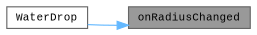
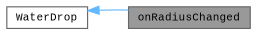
(102, 25) -> (114, 10)
